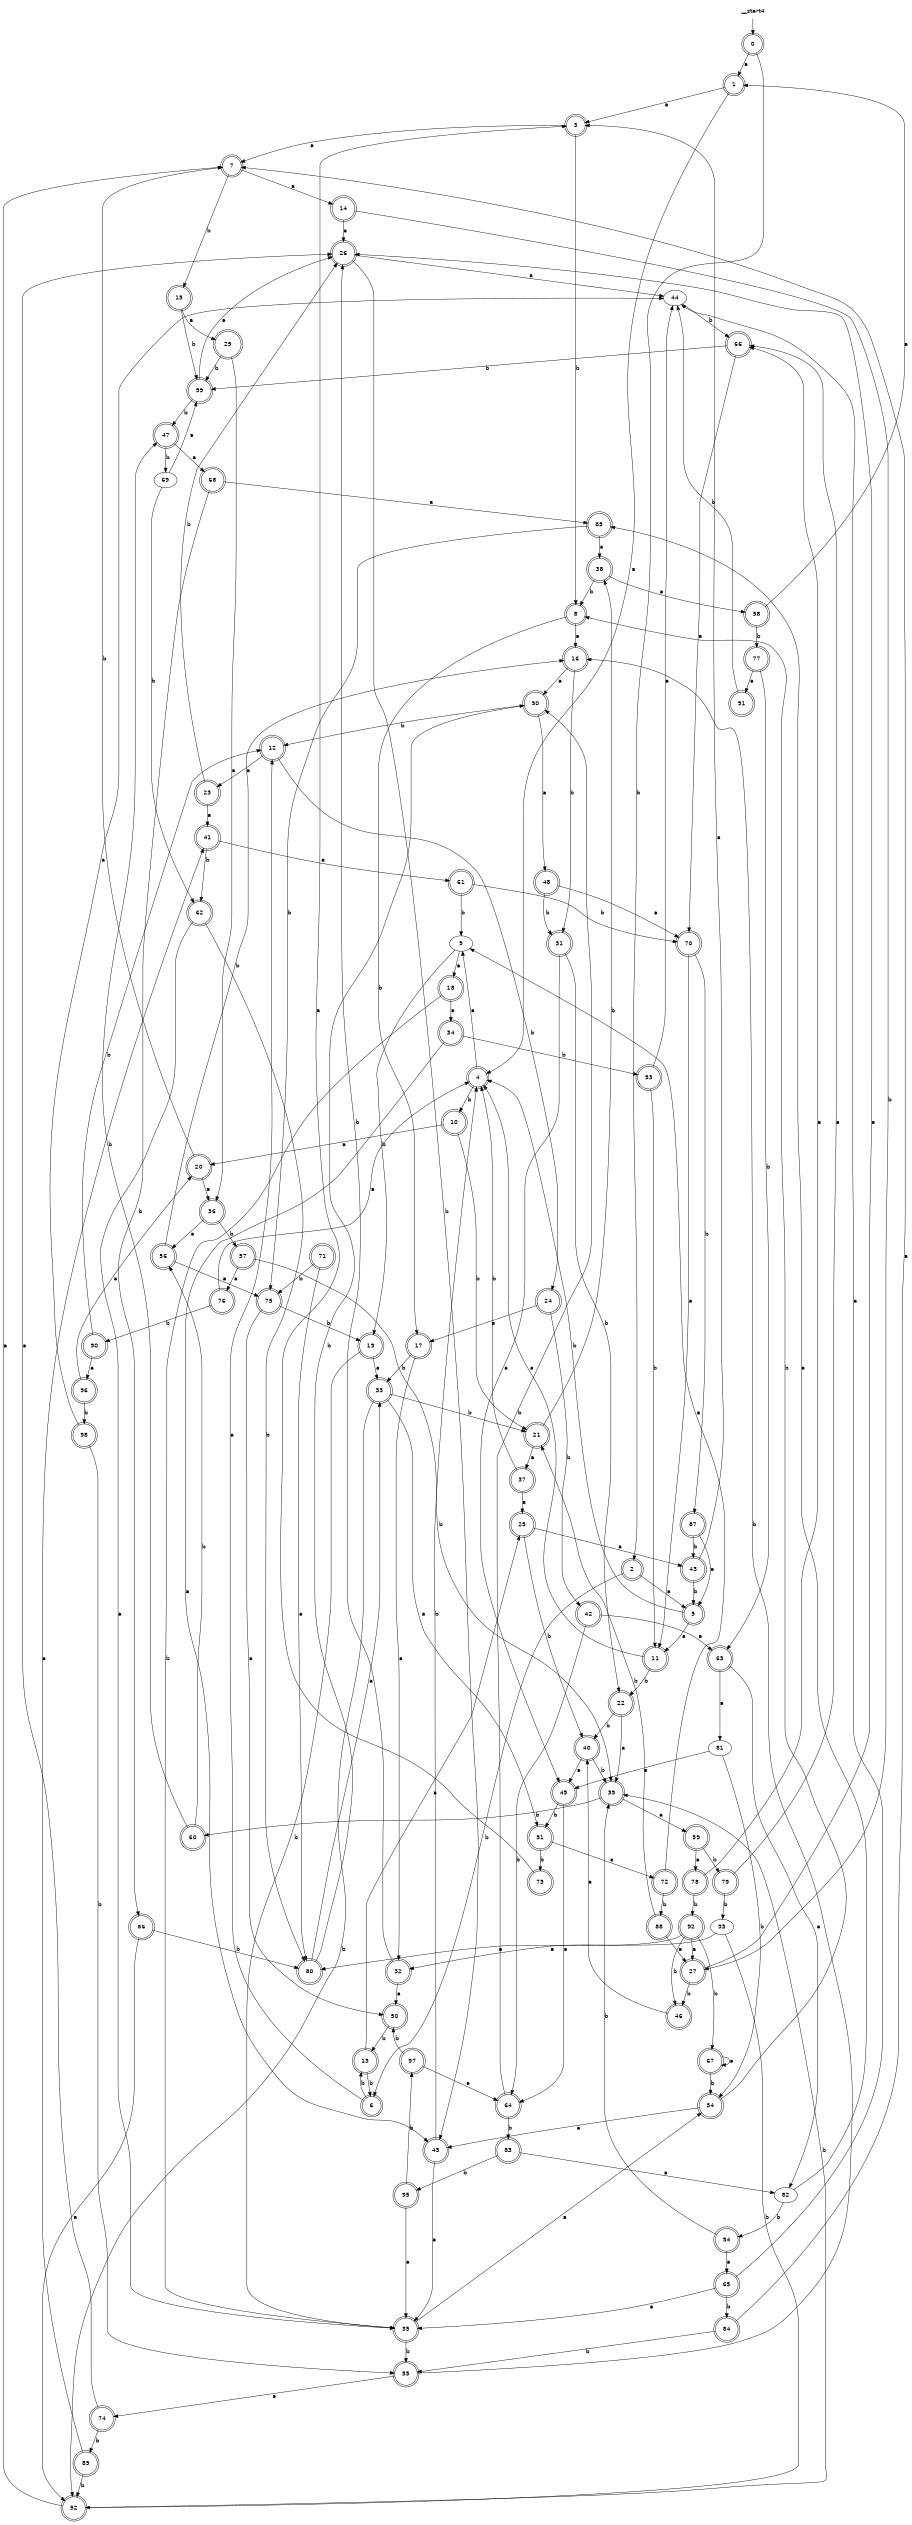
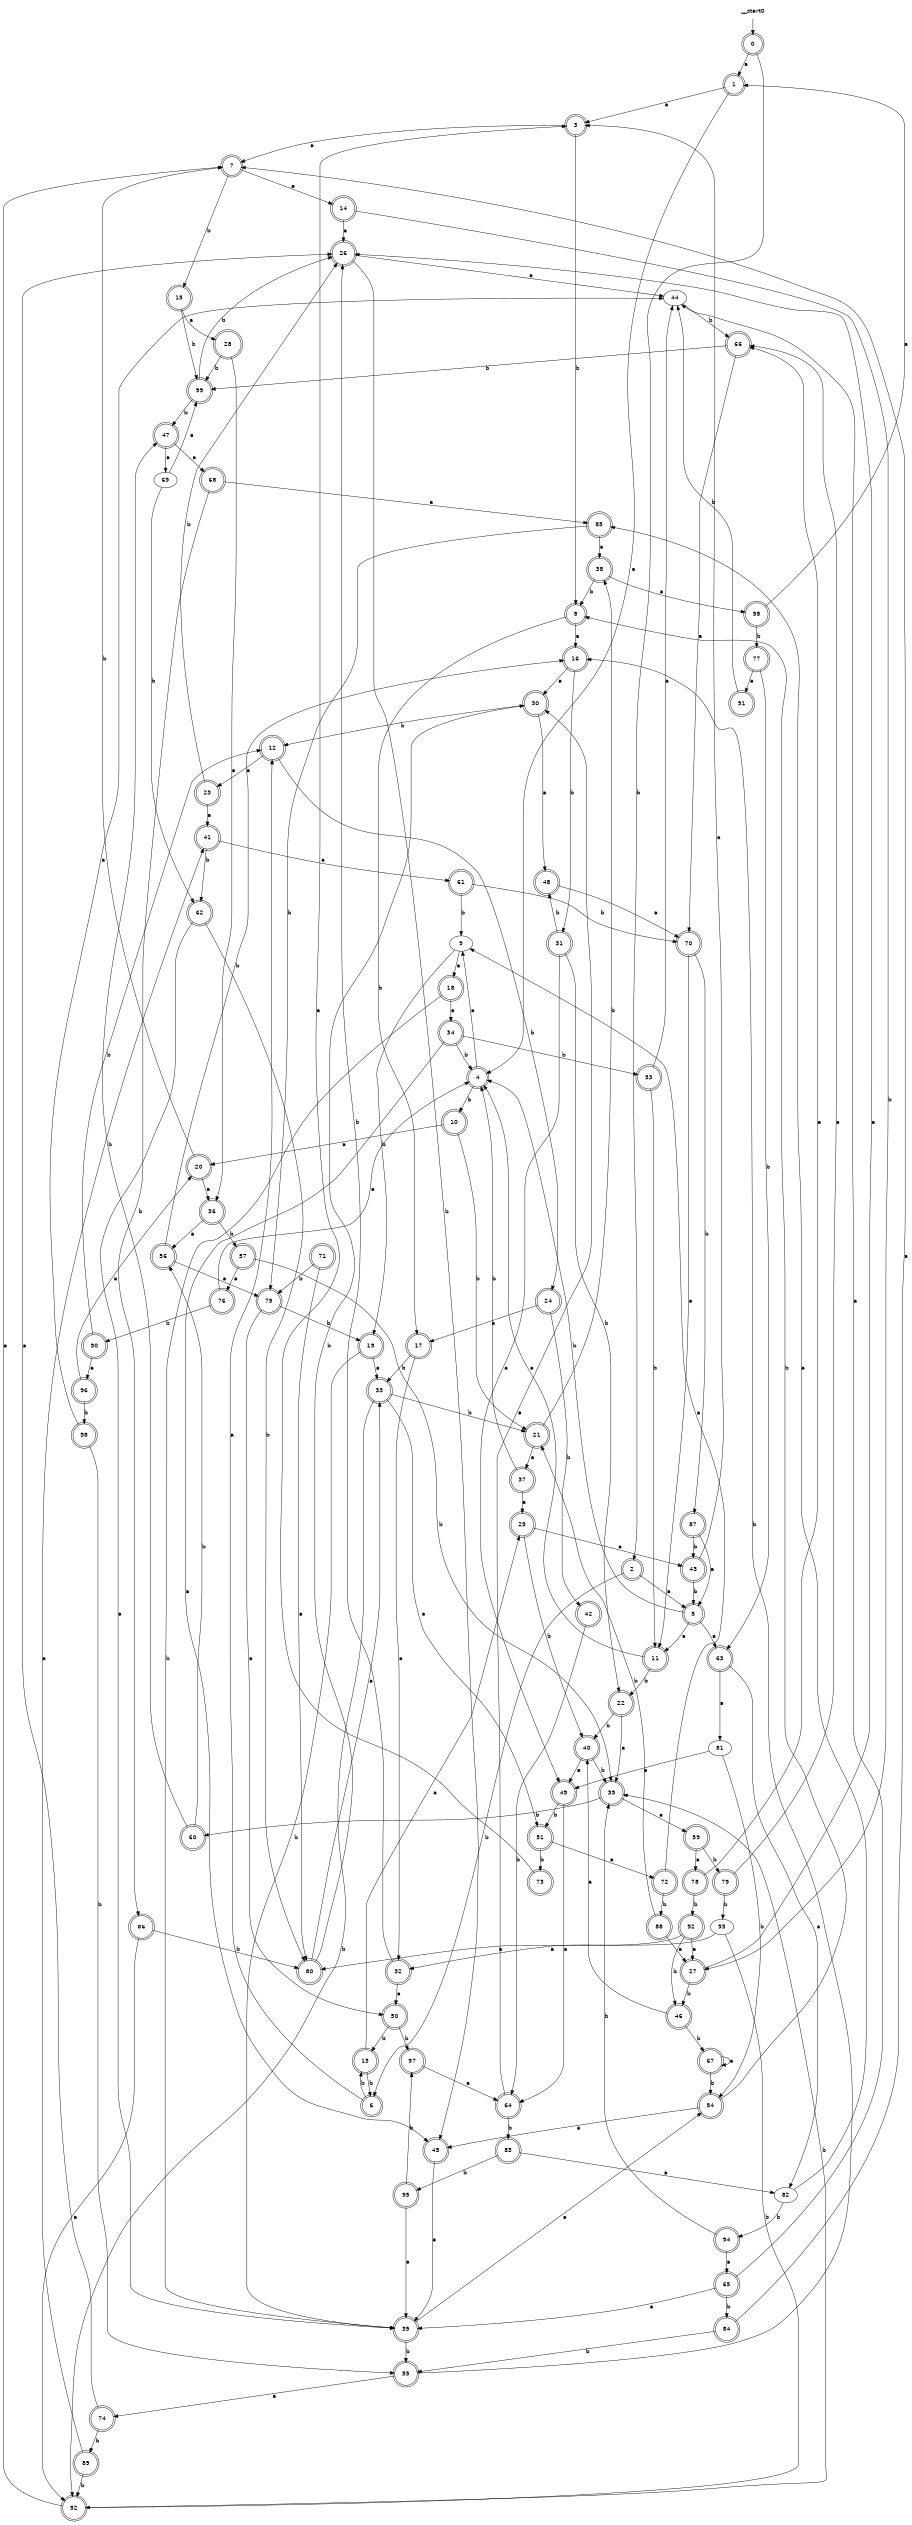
(753, 11) -> (753, 11)
(224, 320) -> (224, 320)
(228, 344) -> (228, 344)
(168, 458) -> (168, 458)
(544, 913) -> (554, 915)
(520, 1413) -> (520, 1413)
(435, 1614) -> (462, 1055)
(657, 1623) -> (708, 1632)
(713, 1990) -> (693, 2037)
(396, 2044) -> (403, 2037)
